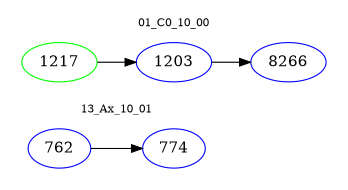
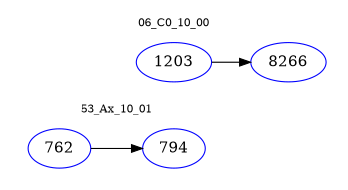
(174, 23) -> (174, 23)
(59, 62) -> none
(117, 110) -> (117, 110)
(174, 148) -> (174, 148)
